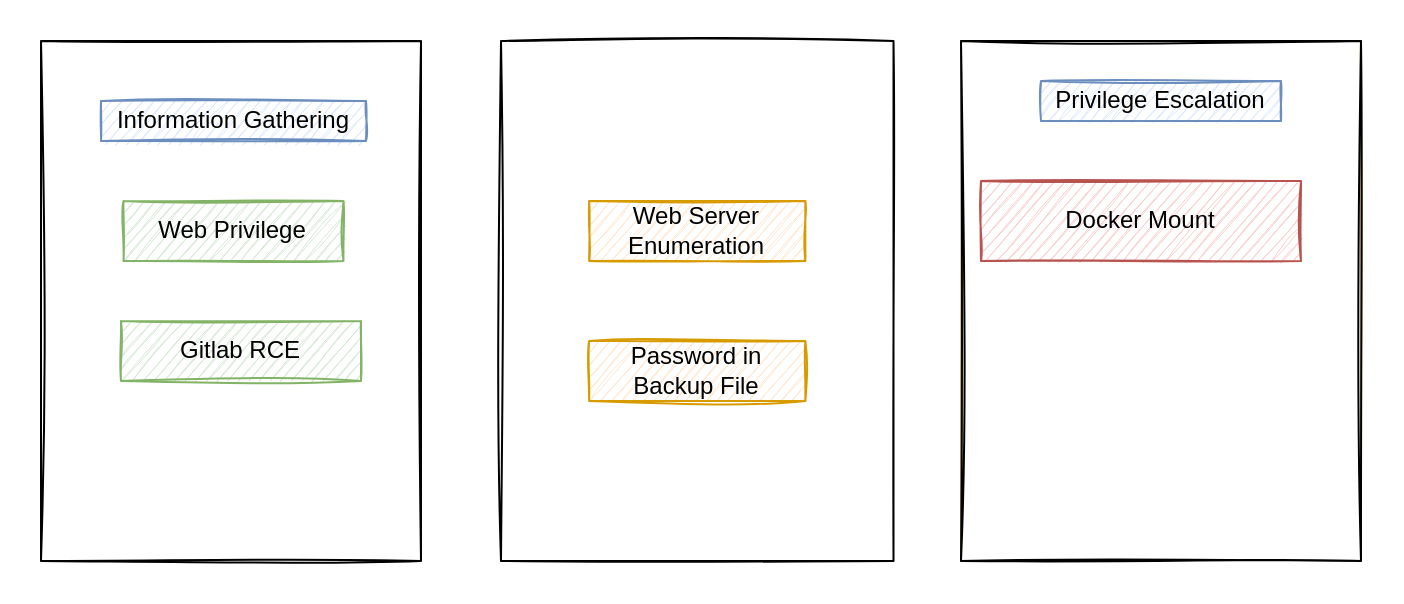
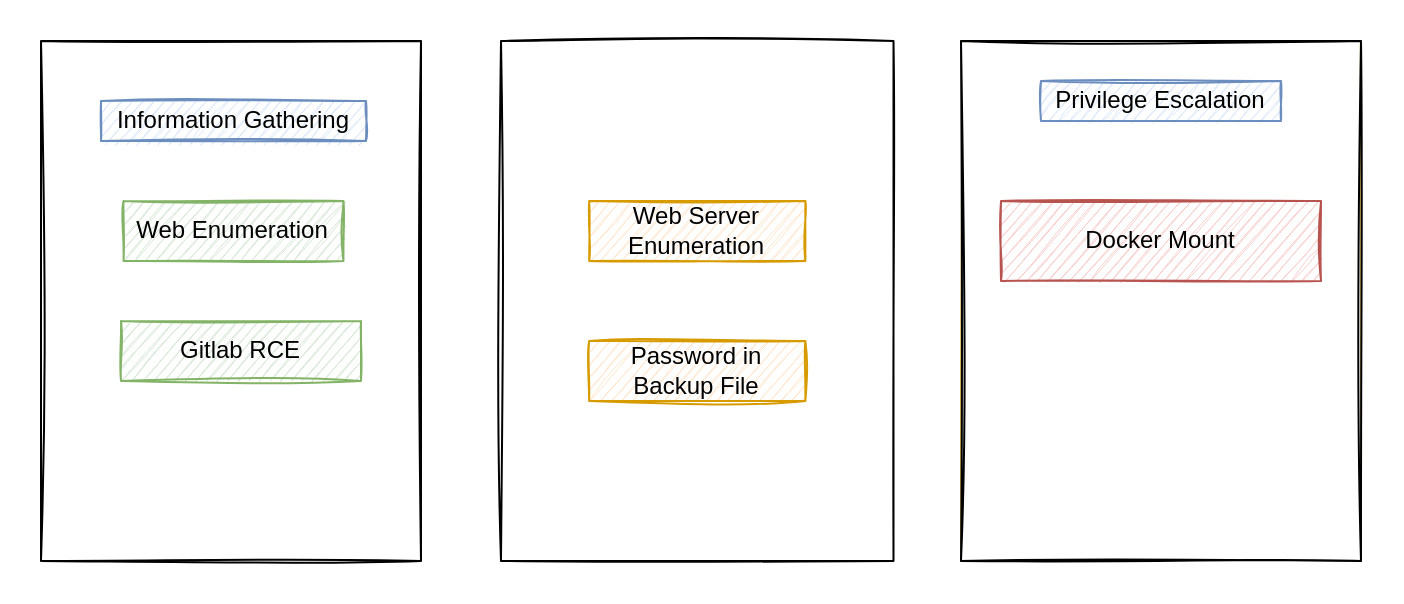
(1141, 221) -> (1161, 241)
(233, 231) -> (233, 231)
